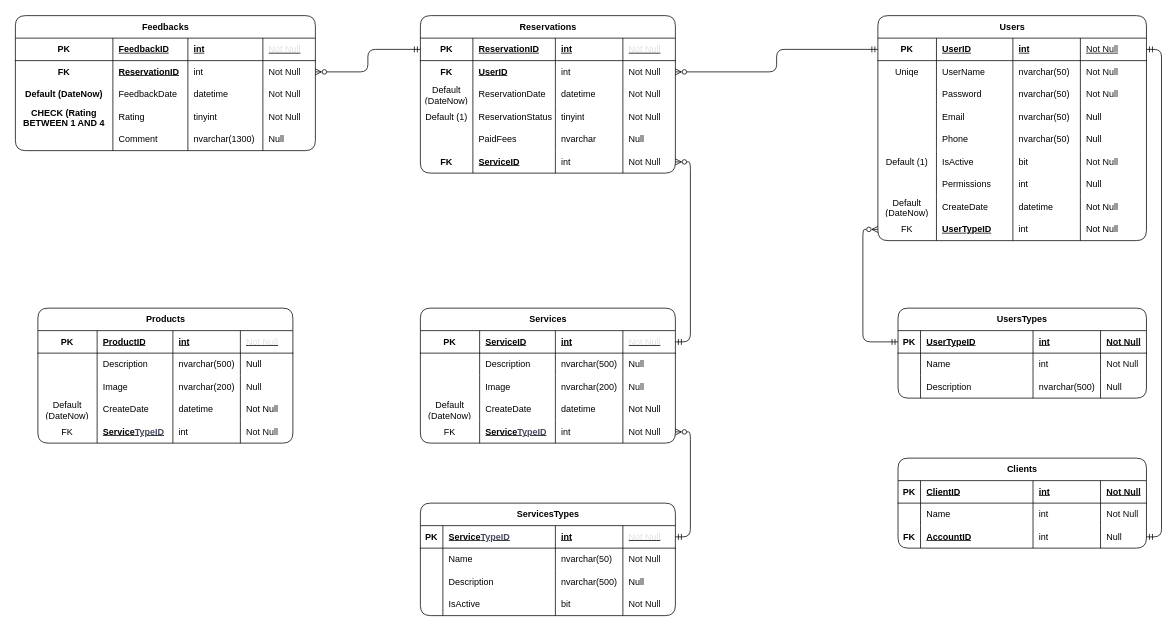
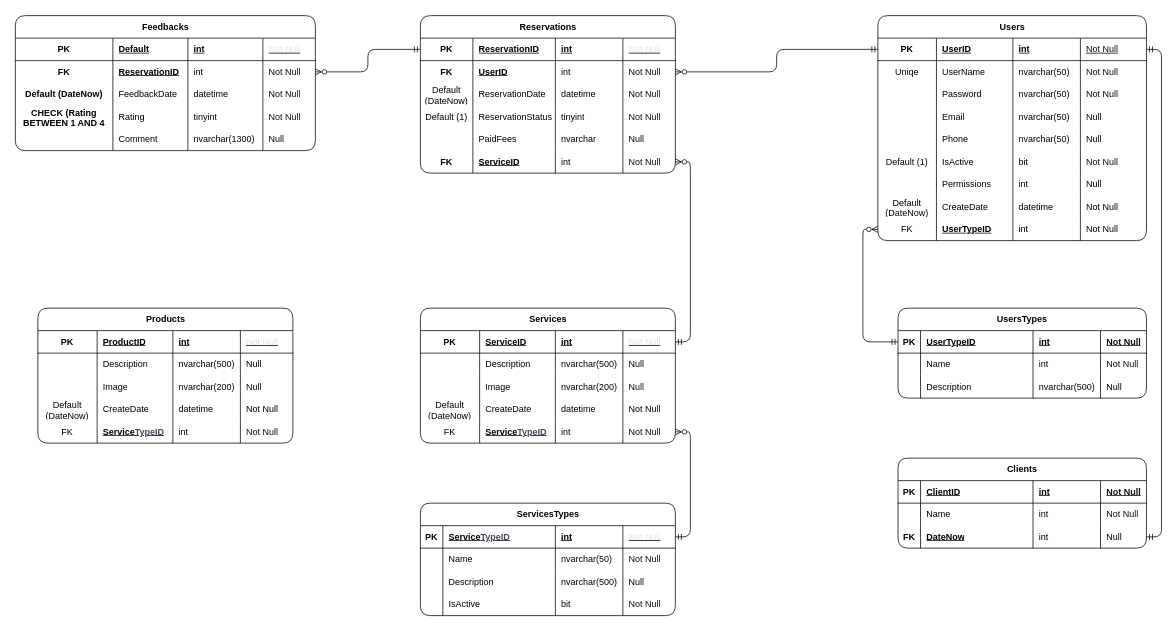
(144, 49) -> (135, 49)
(949, 537) -> (944, 537)
